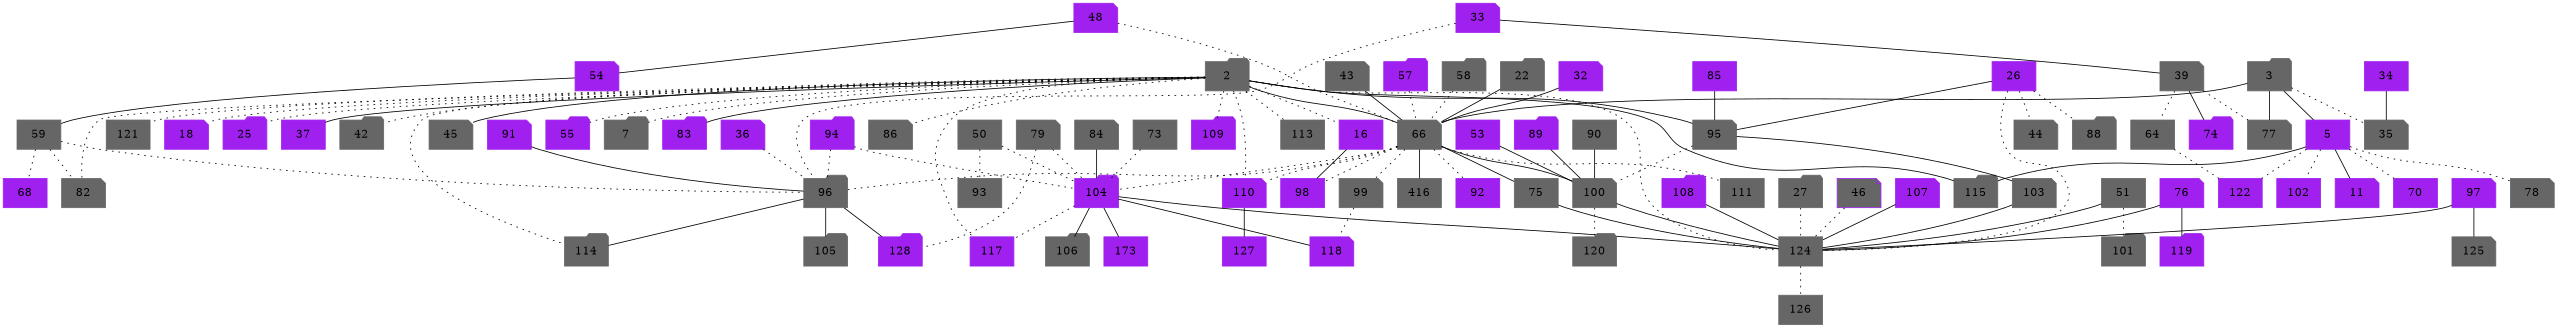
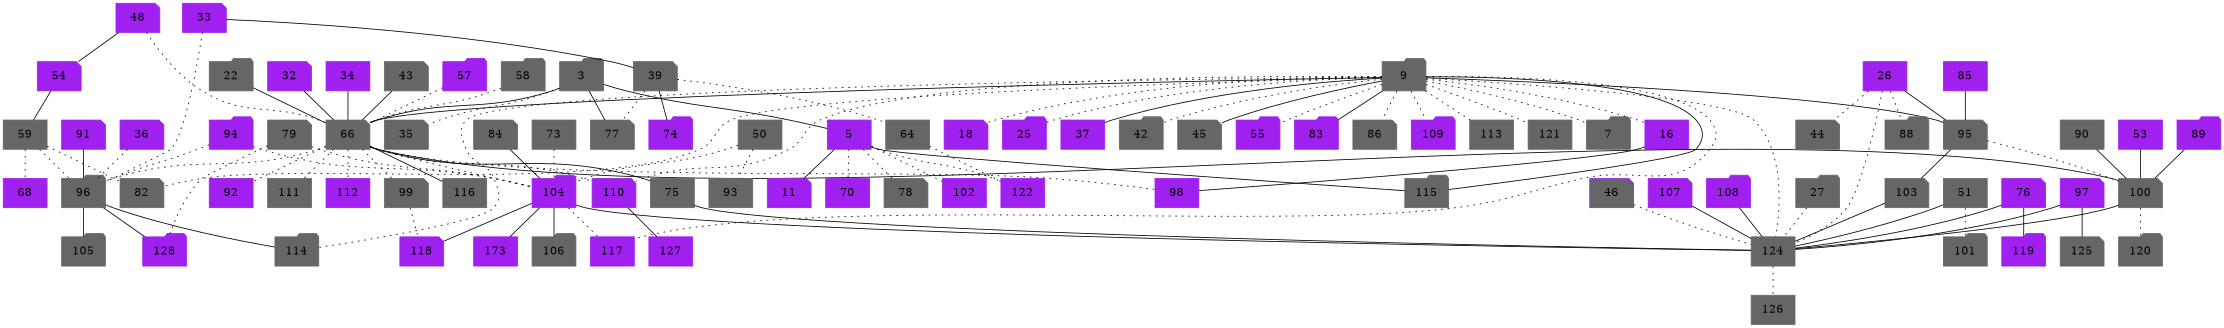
(1227, 76) -> (1404, 76)
(2386, 106) -> (348, 106)
none -> (348, 193)
(1419, 193) -> (465, 193)
